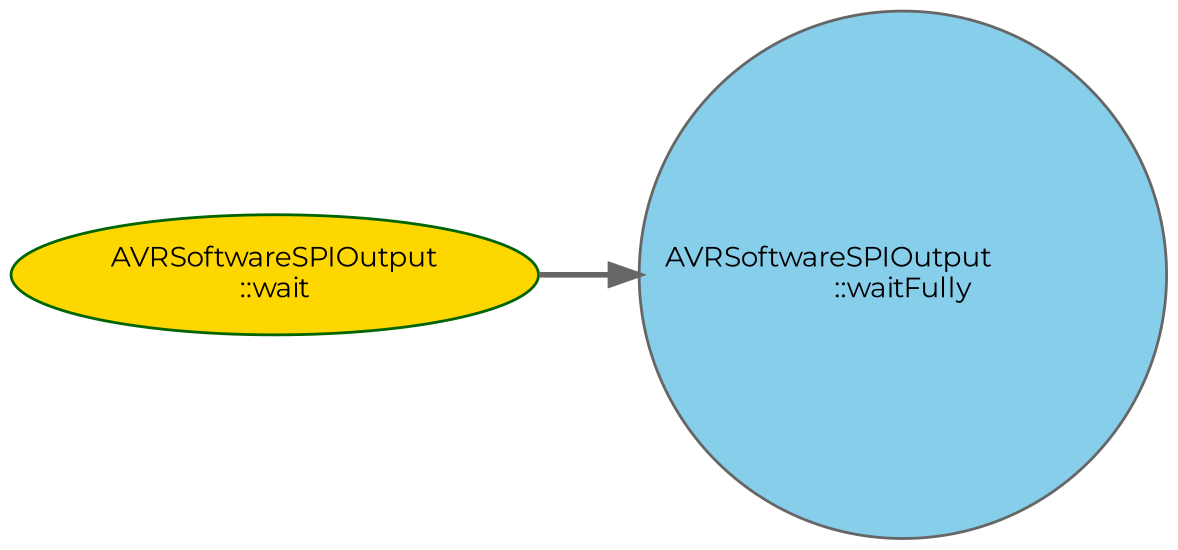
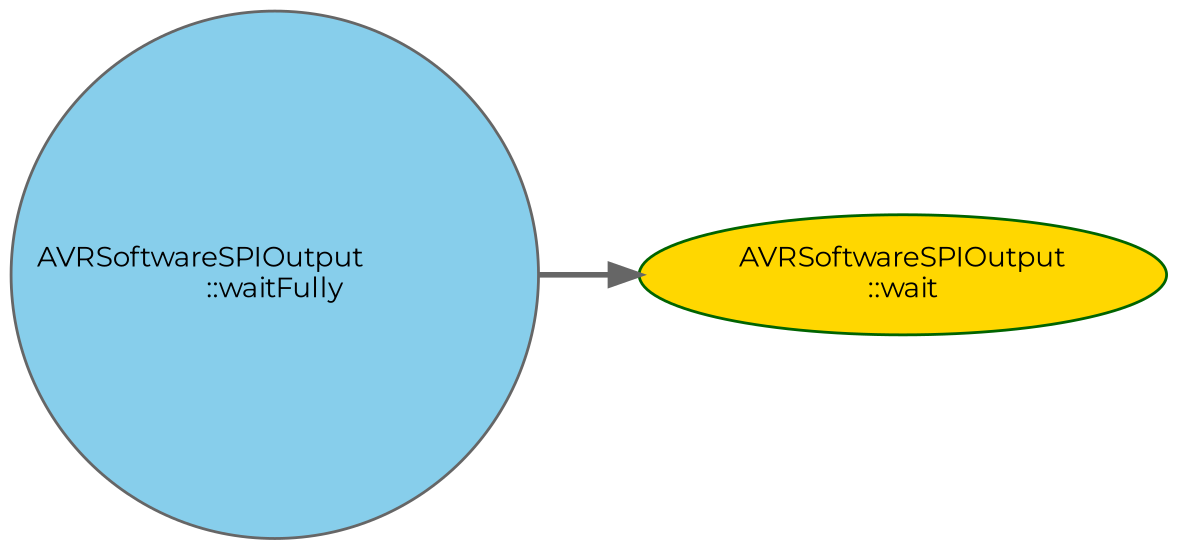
(574, 275) -> (574, 275)
